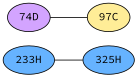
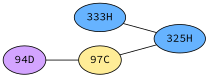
(29, 17) -> (24, 60)
none -> (138, 50)
(29, 60) -> (100, 17)
